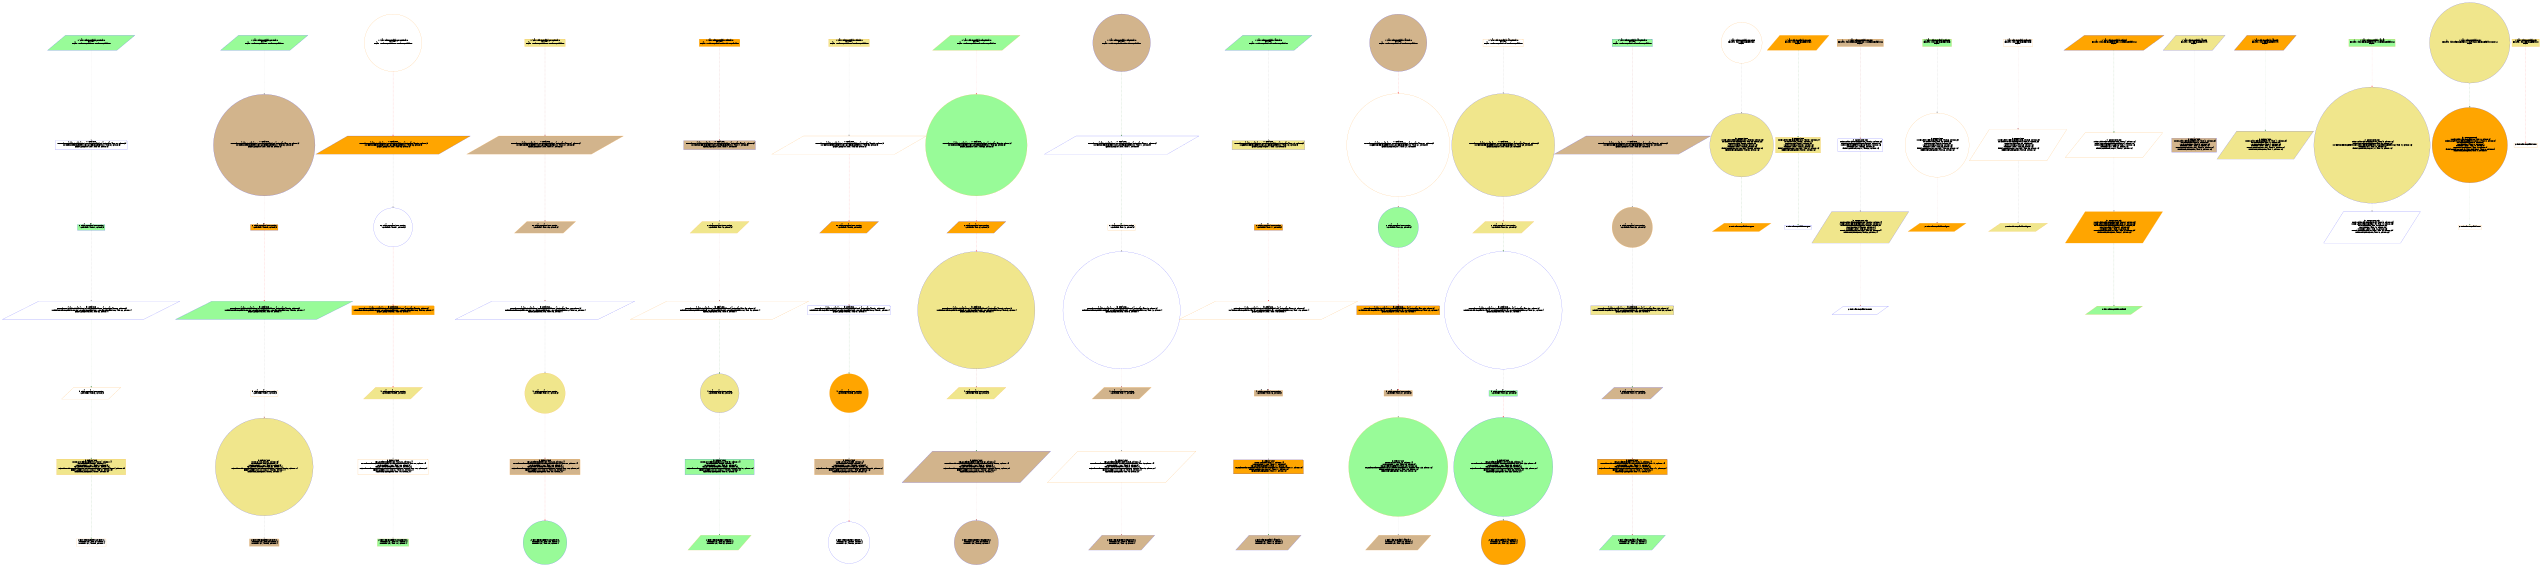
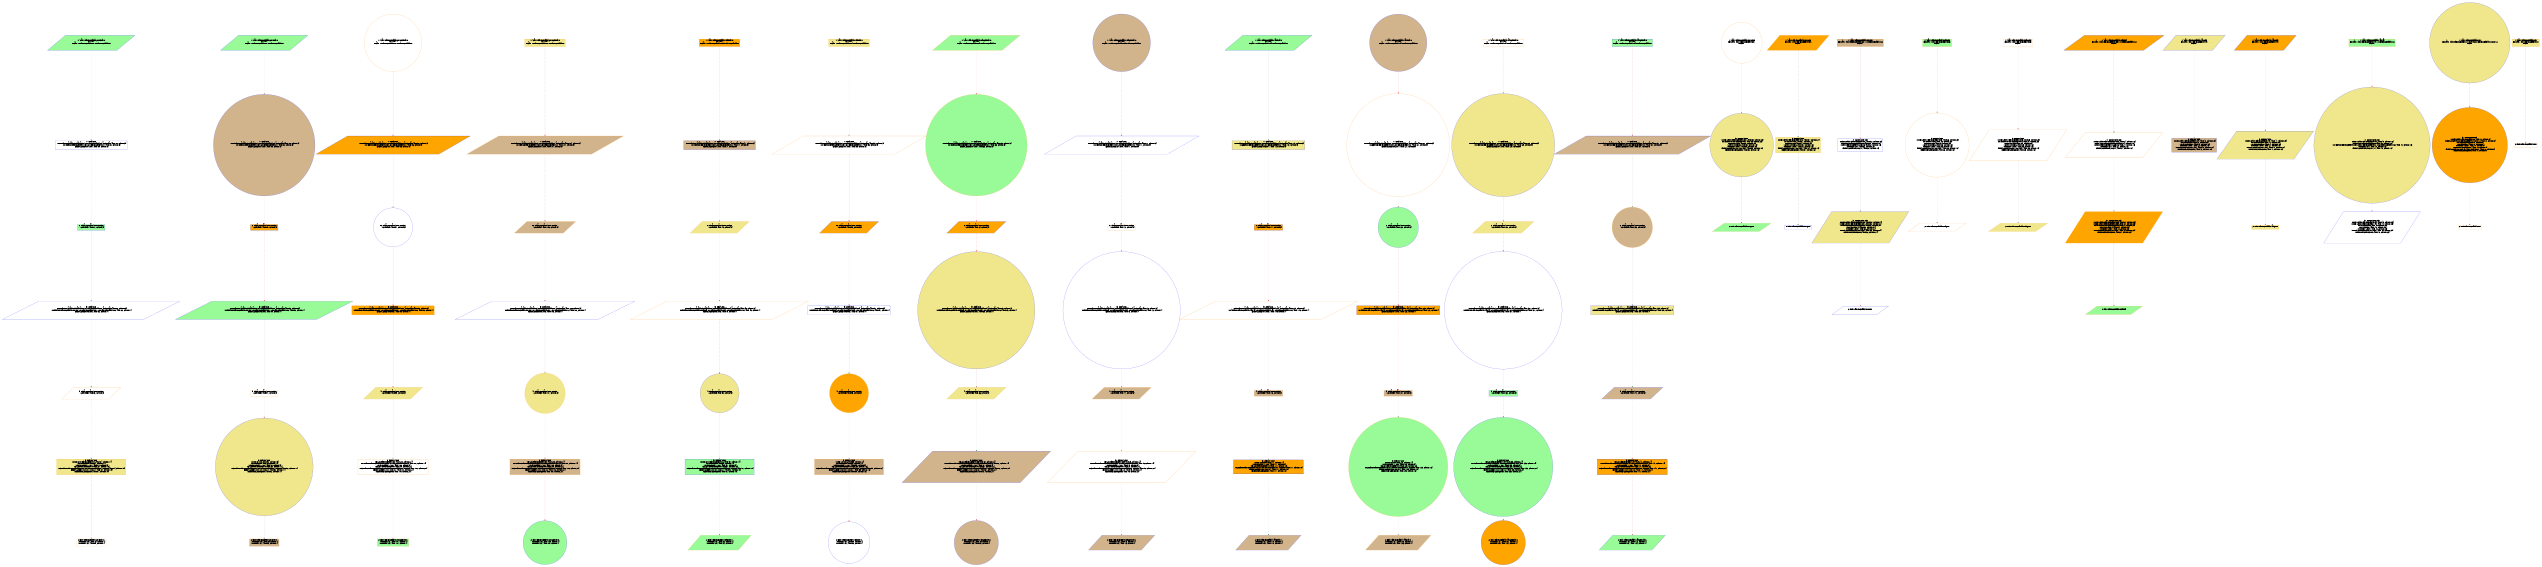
(1742, 227) -> (1742, 227)
(1937, 227) -> (1937, 227)
none -> (2265, 227)
